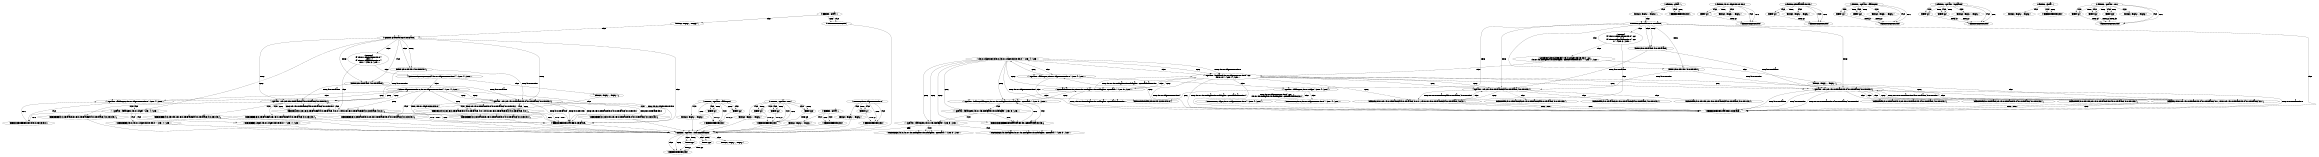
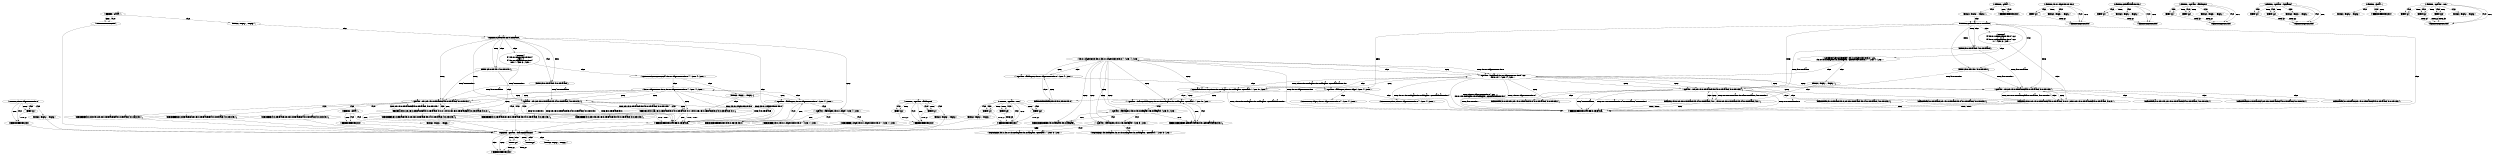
none -> (1053, 123)
